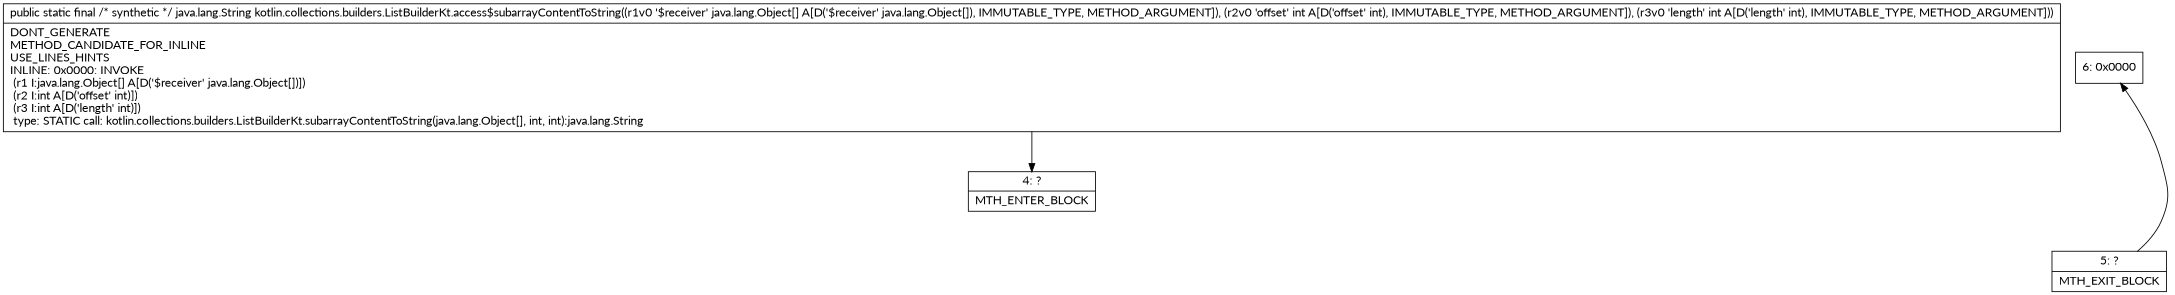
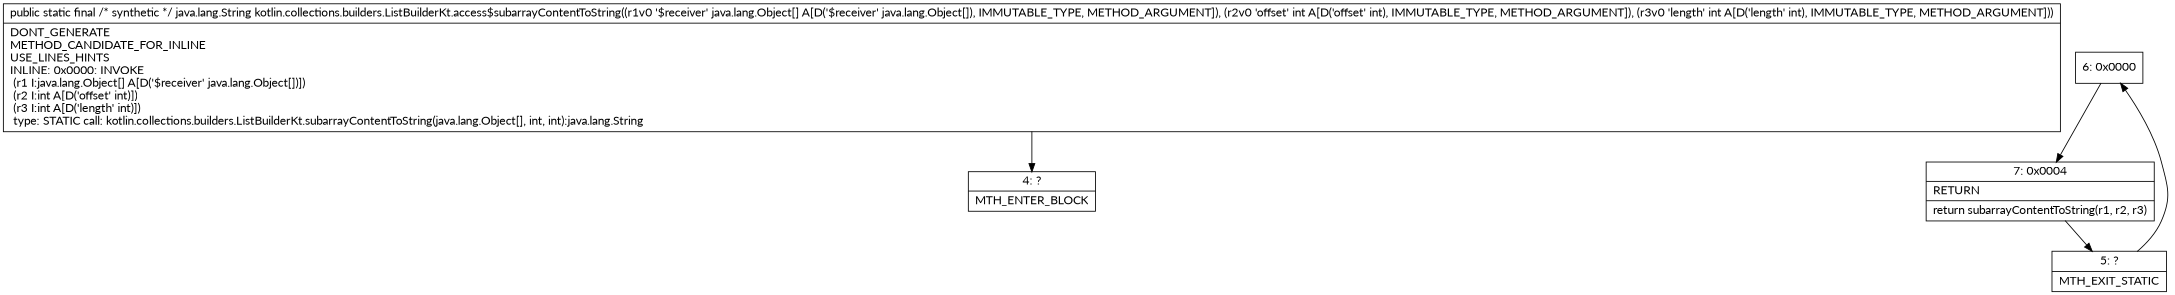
none -> (2040, 191)
(2109, 281) -> (2109, 281)
